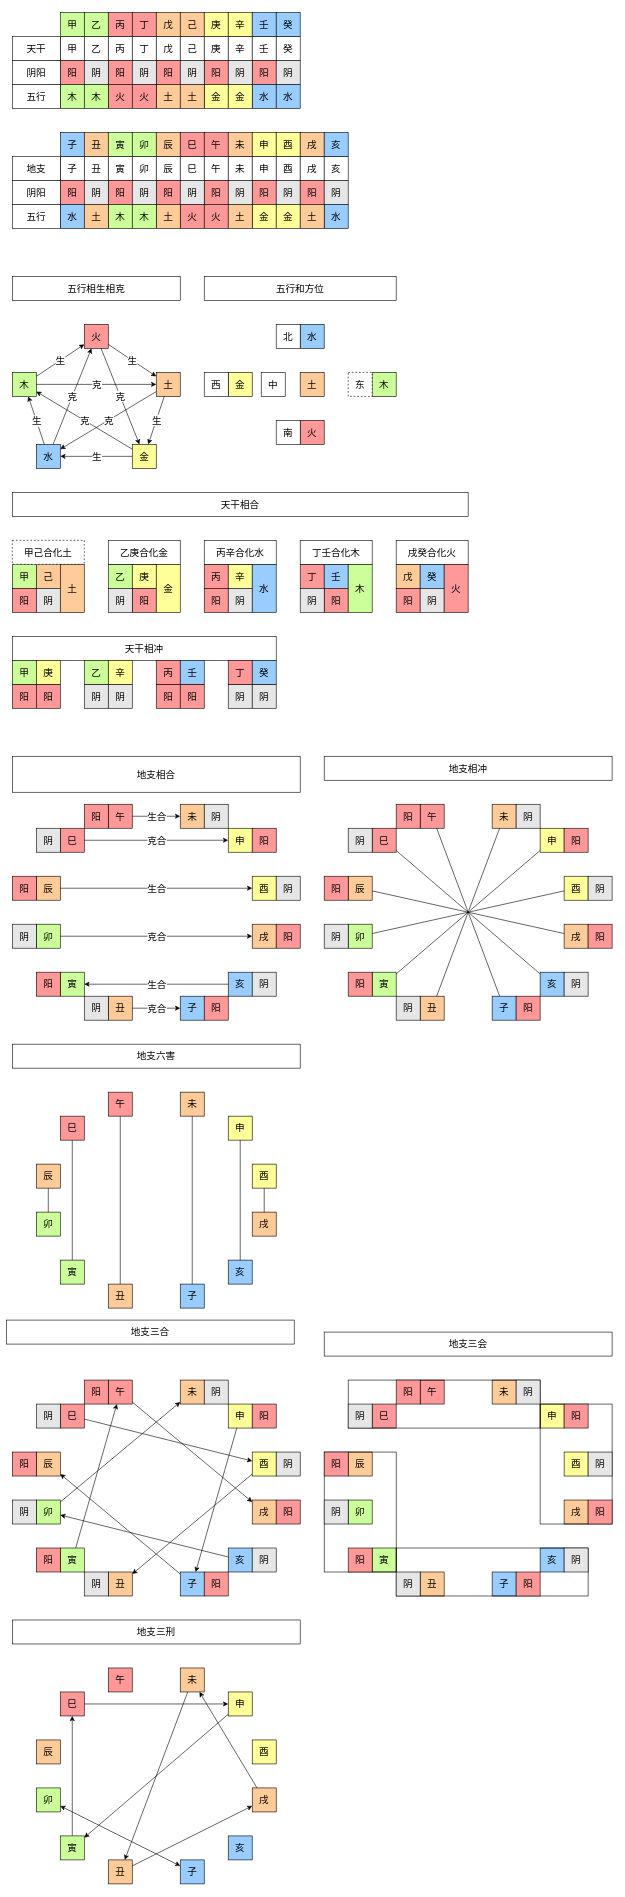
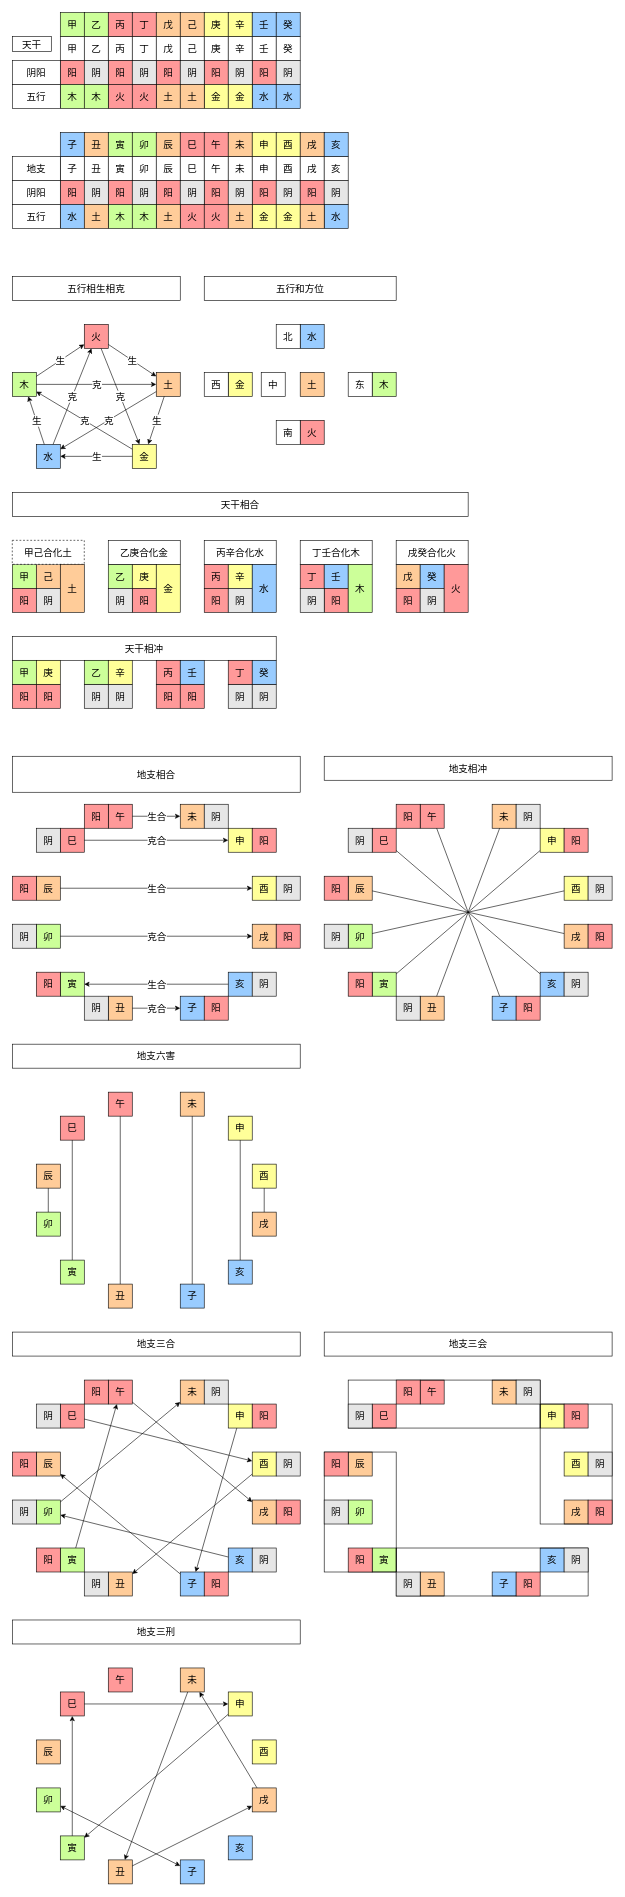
(36, 48) -> (32, 44)
(360, 384) -> (360, 384)
(150, 1332) -> (156, 1344)
